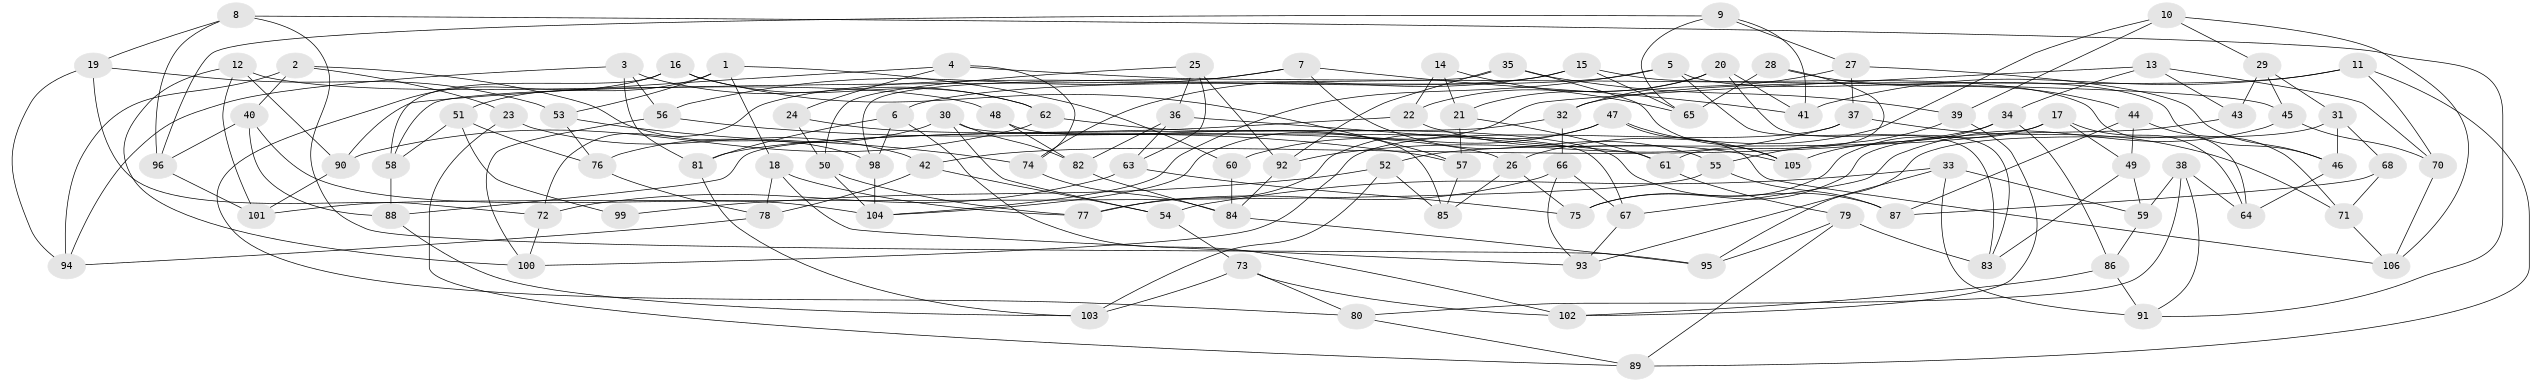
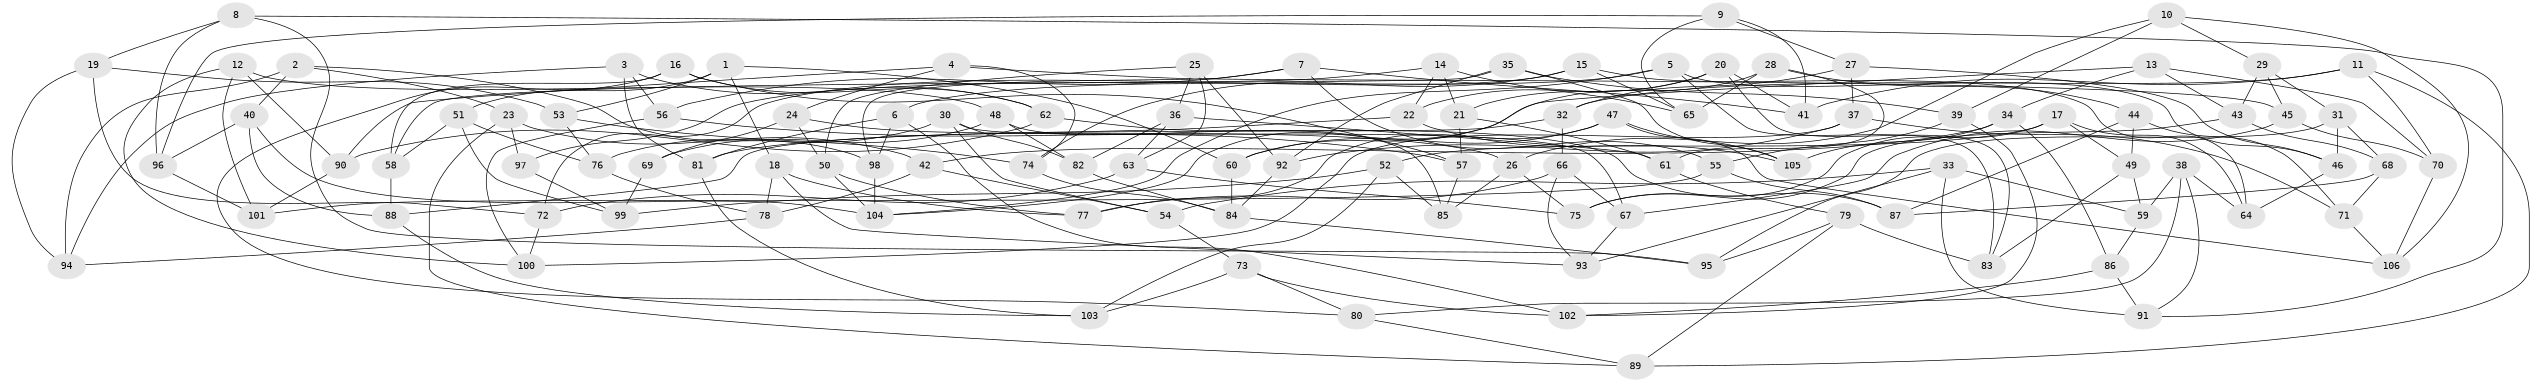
none -> (1503, 121)
none -> (2313, 141)
none -> (521, 166)
none -> (648, 166)
